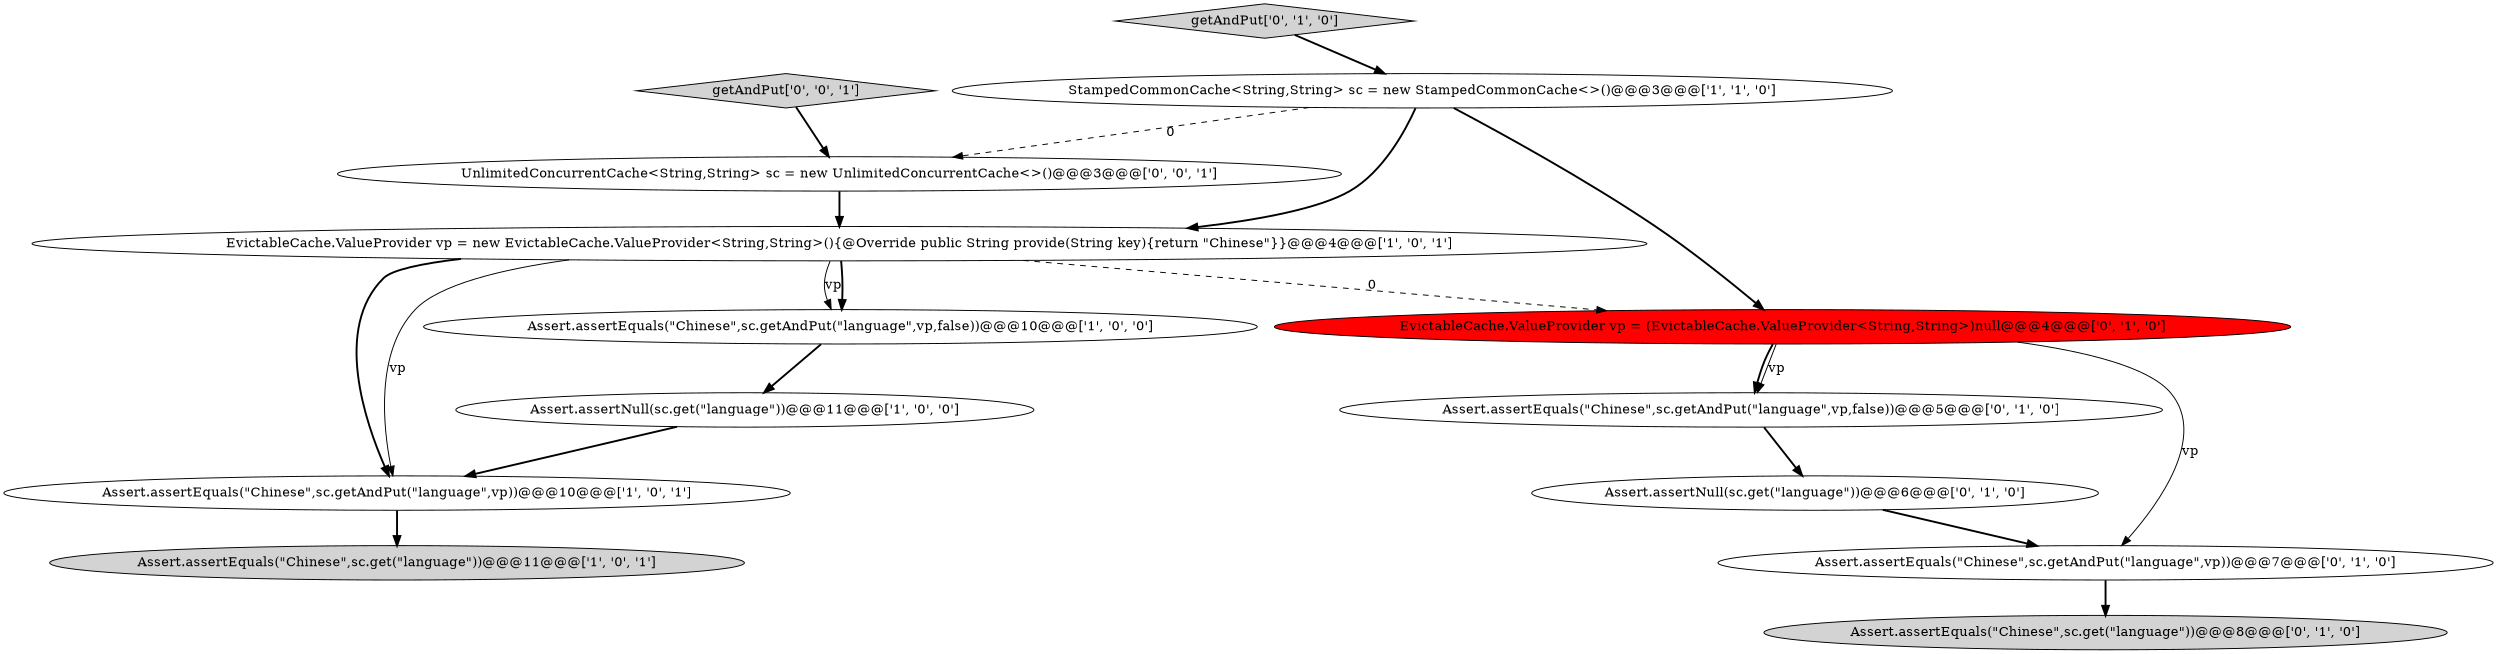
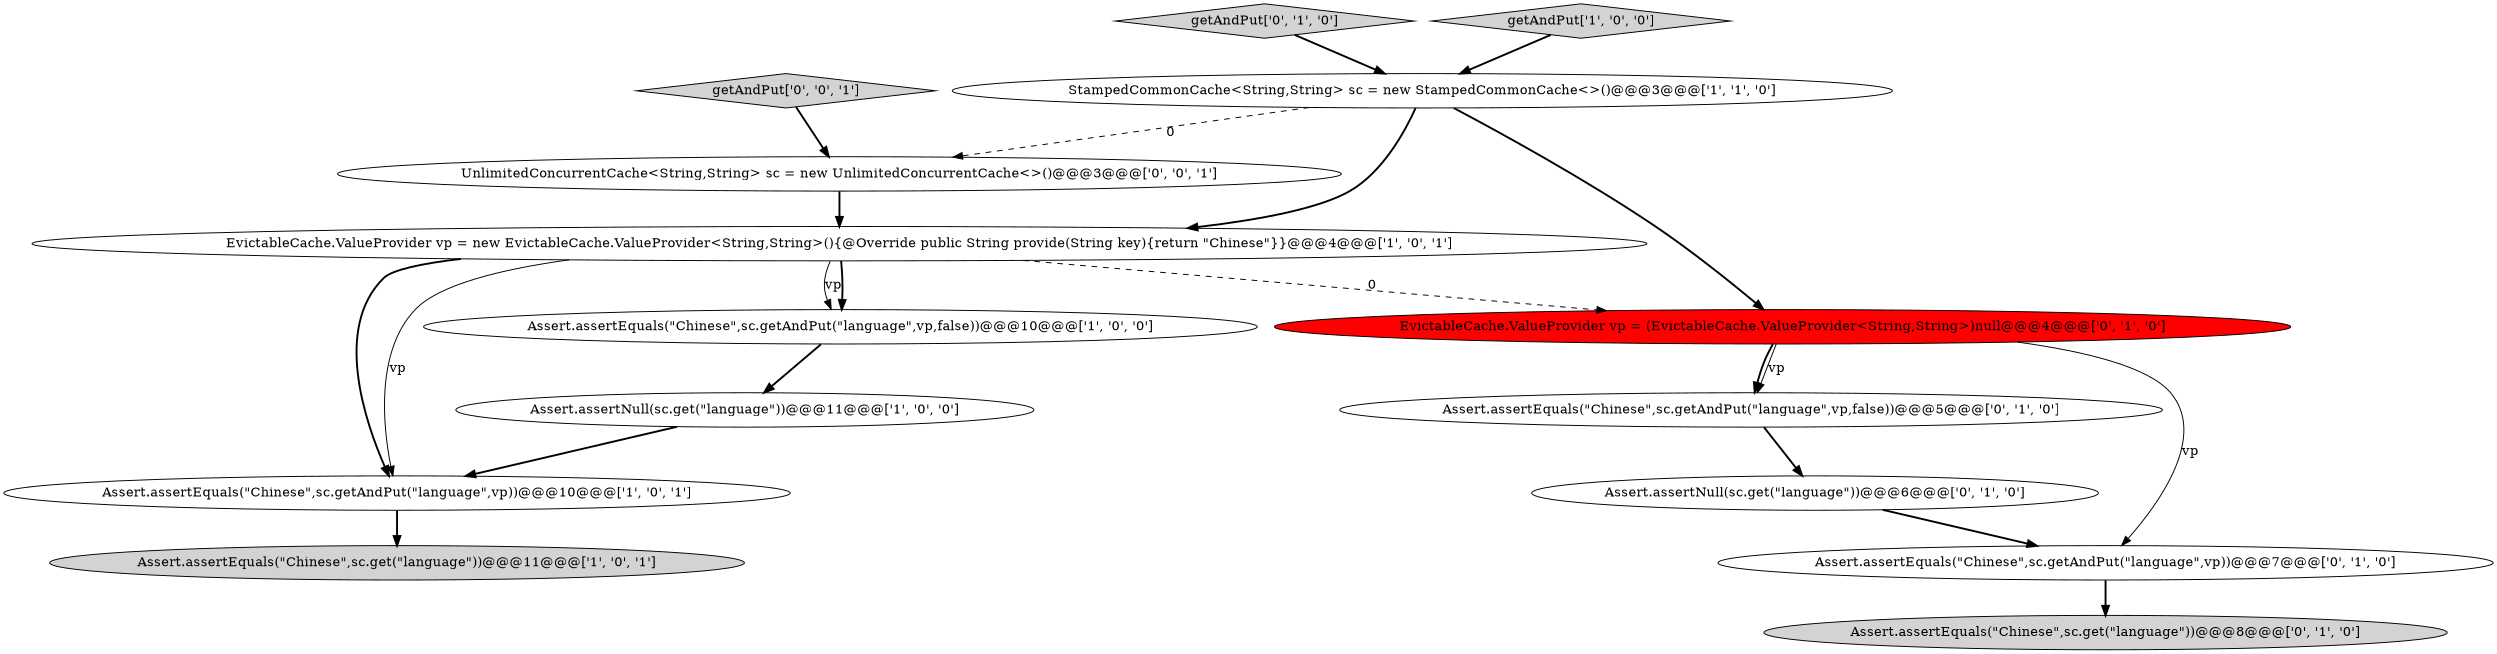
none -> (1581, 21)
